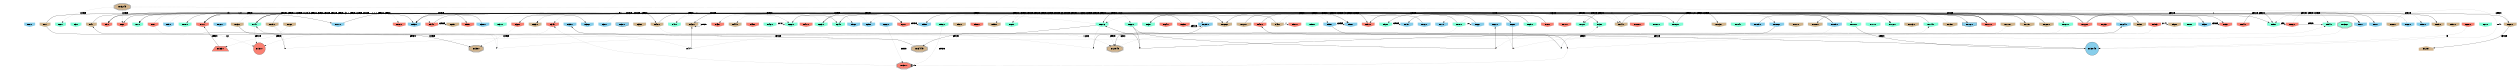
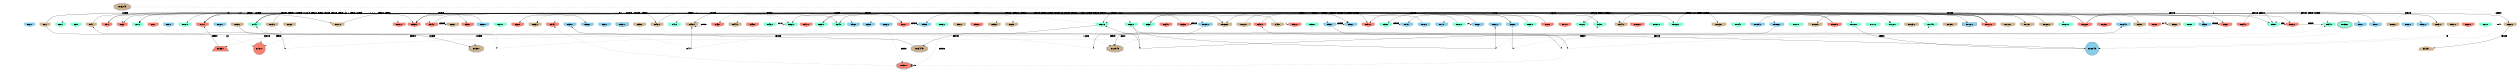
(87, 10) -> (141, 12)
(1170, 13) -> (1160, 13)
(1226, 13) -> (1191, 14)
(1258, 13) -> none
(1604, 15) -> (1584, 13)
(338, 25) -> (338, 25)
(414, 25) -> (414, 25)
(1012, 25) -> (1012, 25)
(1796, 25) -> (1796, 25)
(1835, 25) -> (1835, 25)
(2155, 25) -> (2155, 25)
(1193, 27) -> (1195, 25)
(255, 37) -> (266, 32)
(499, 37) -> (490, 33)
